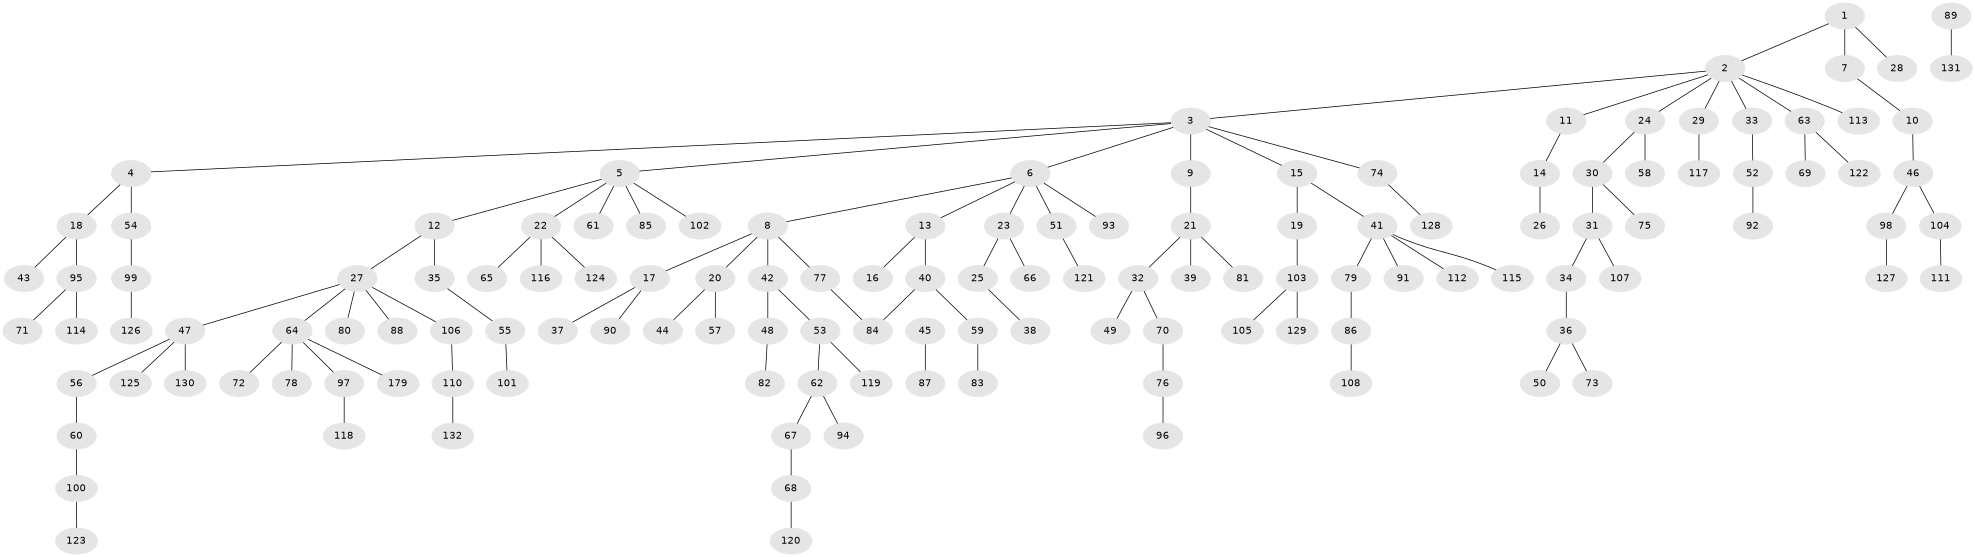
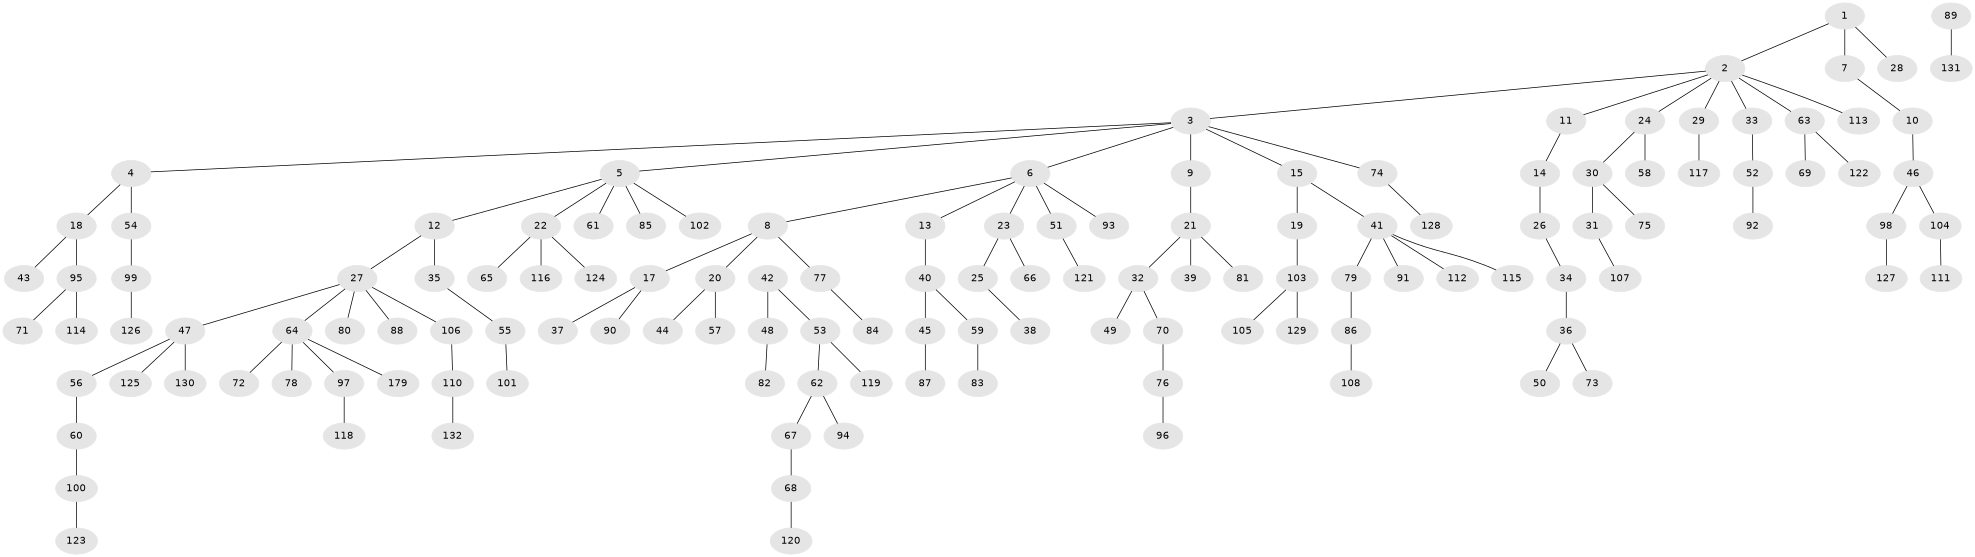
(768, 252) -> none
(1579, 252) -> (1553, 252)
(873, 279) -> none
(899, 305) -> (925, 305)
